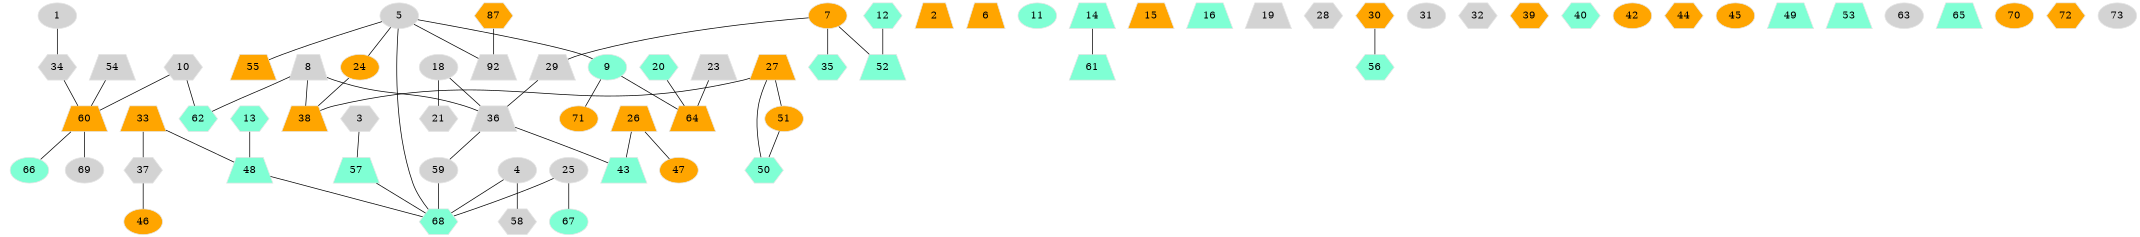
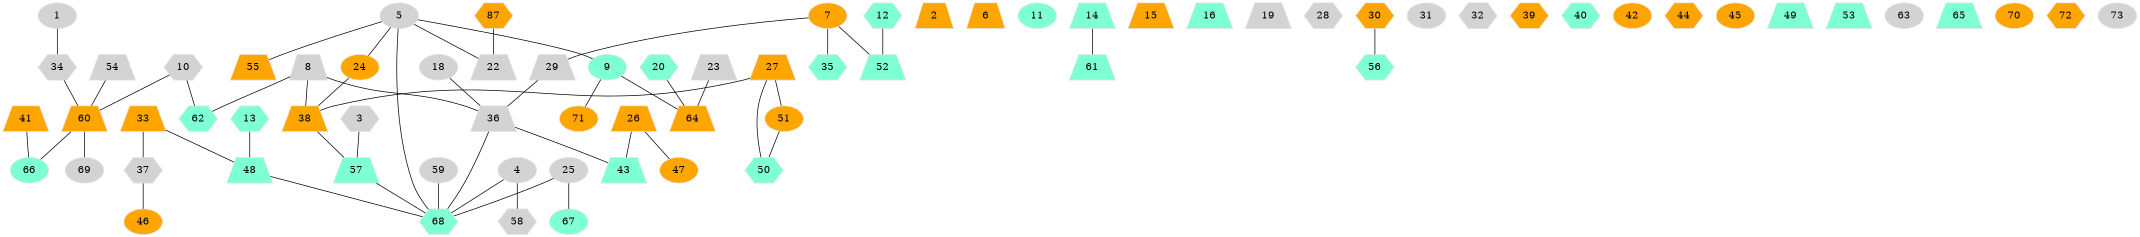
(494, 67) -> (494, 67)
none -> (26, 119)
(439, 119) -> none
none -> (331, 145)
(465, 146) -> (471, 171)
